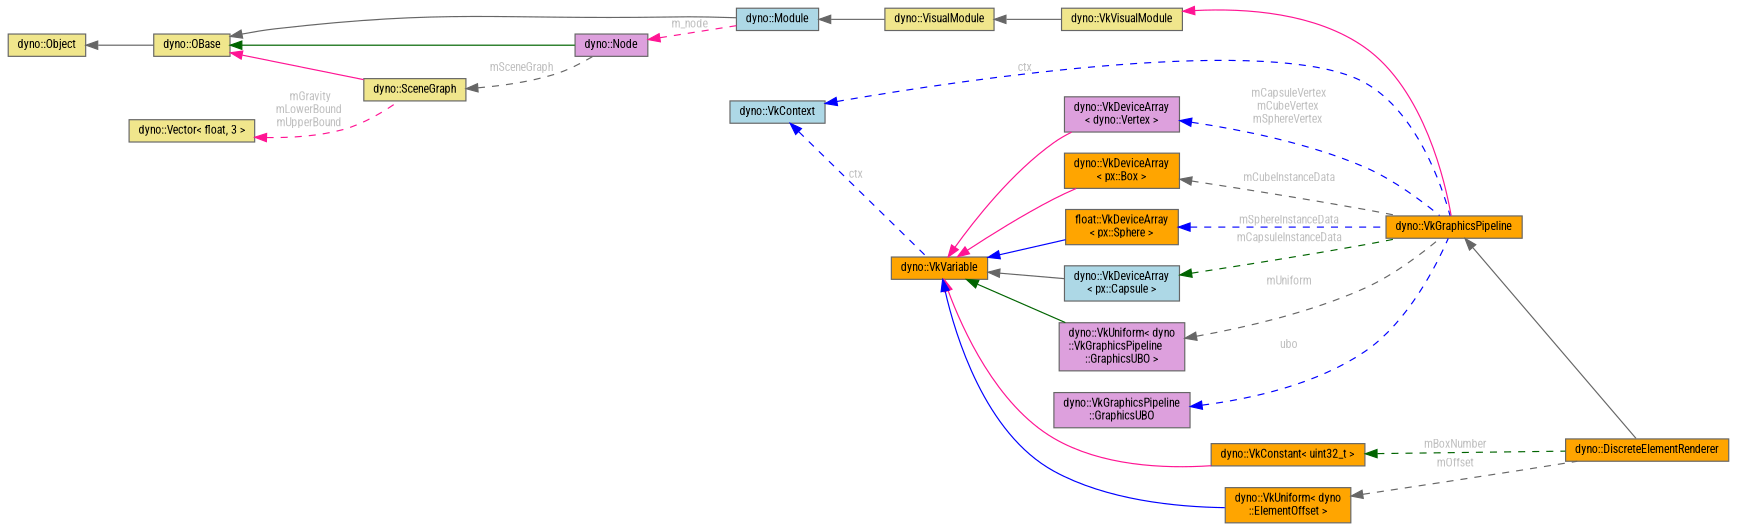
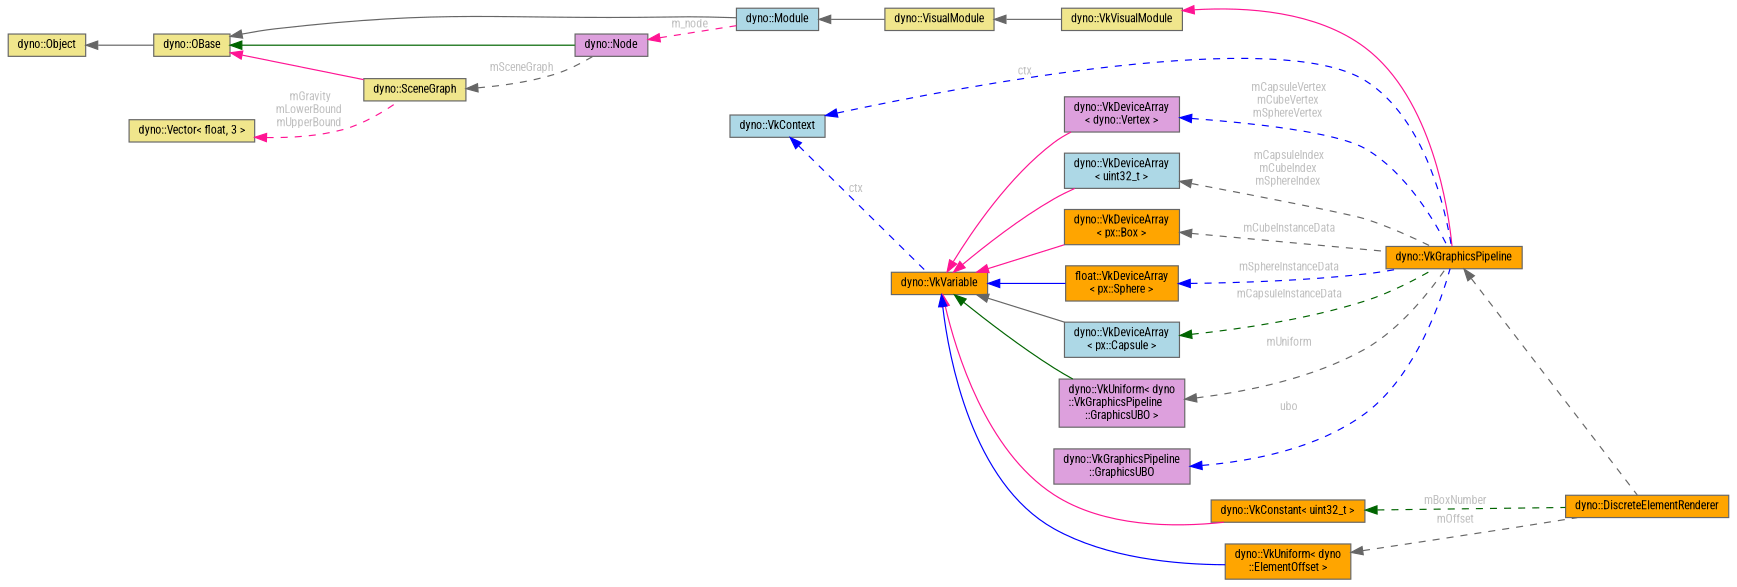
none -> (1122, 171)
(1554, 343) -> (1554, 387)
